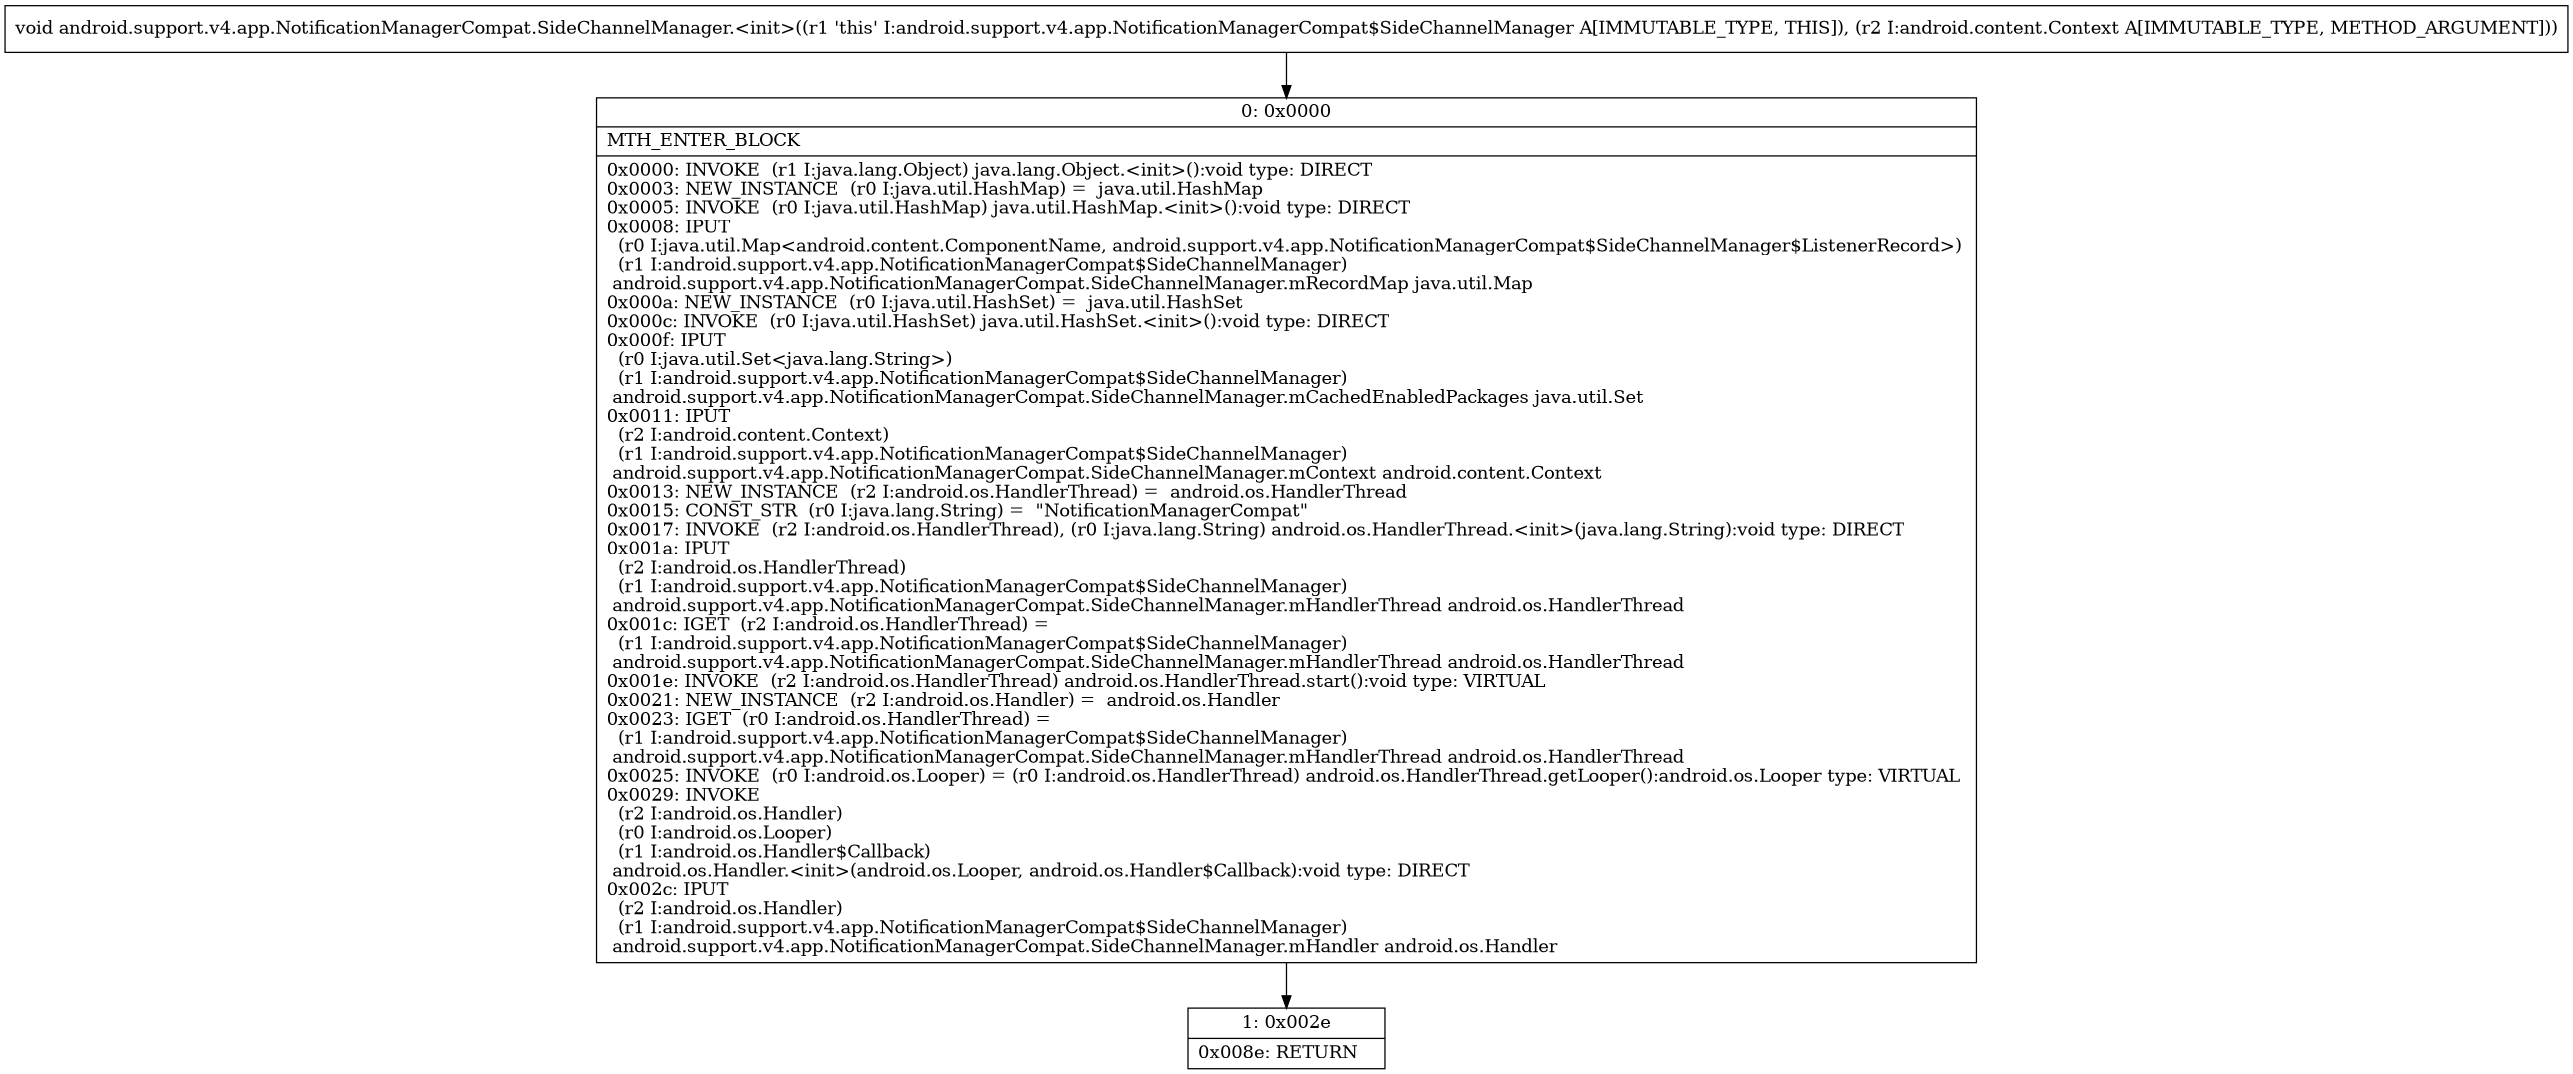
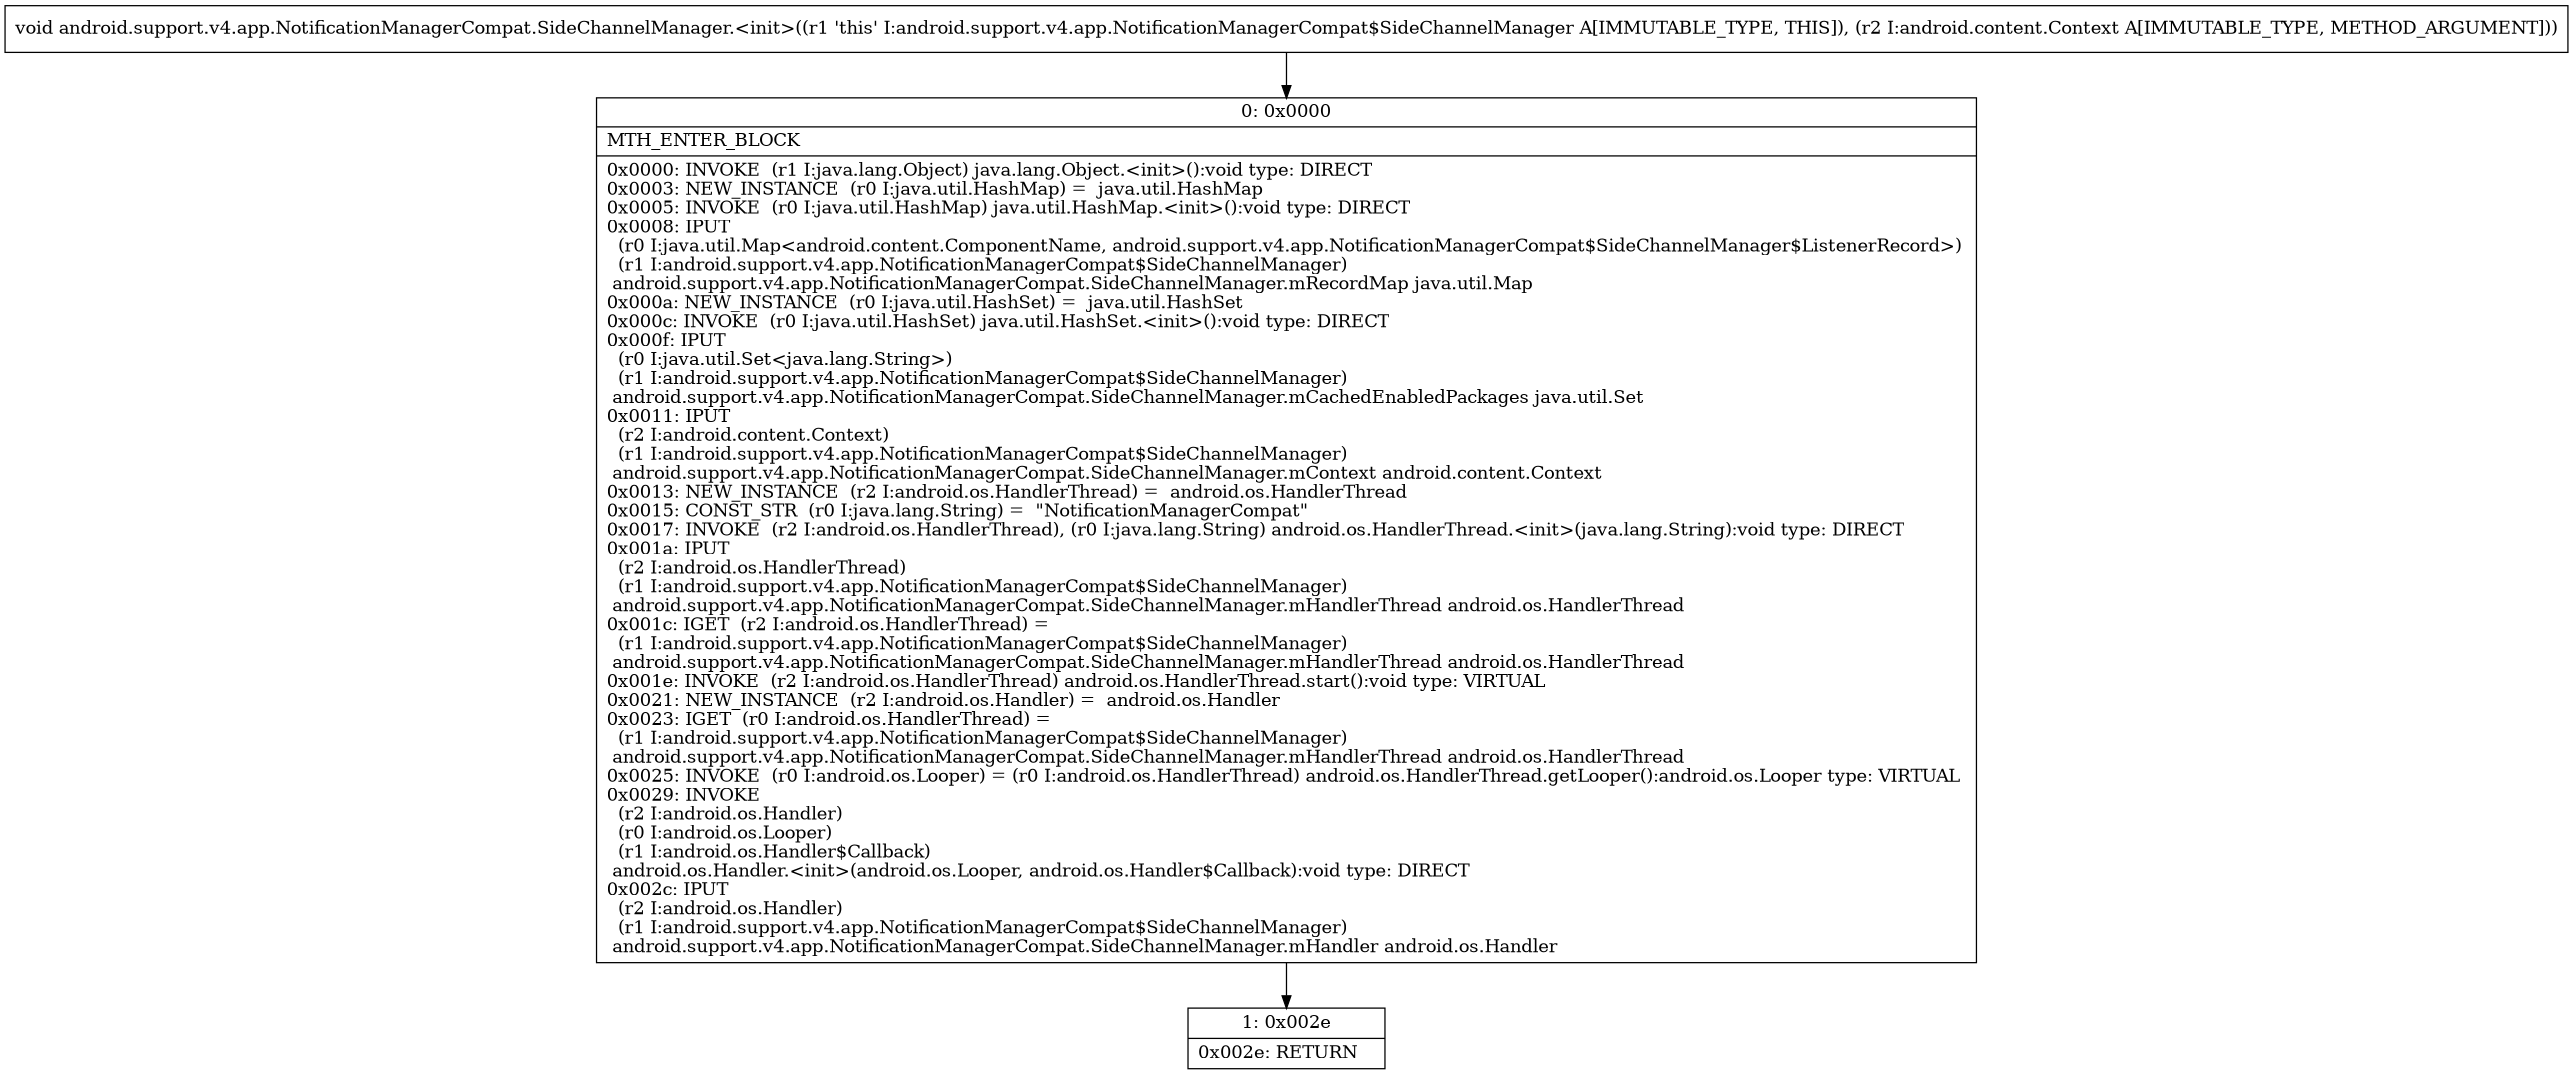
(1286, 1053) -> (1286, 1053)
